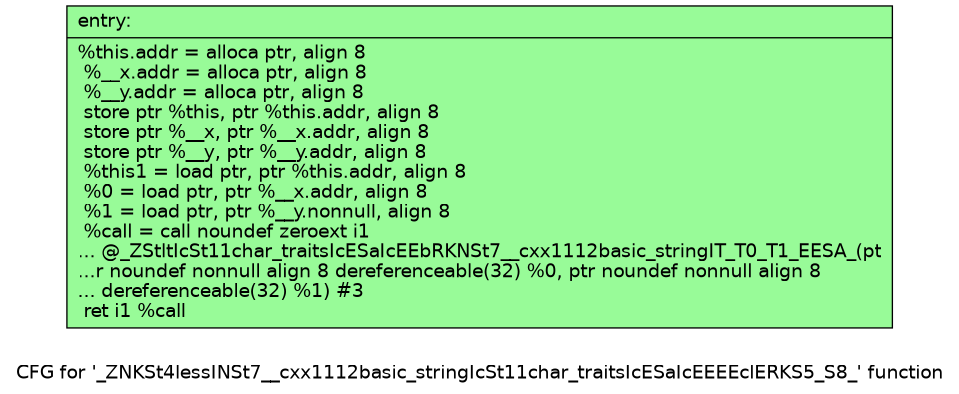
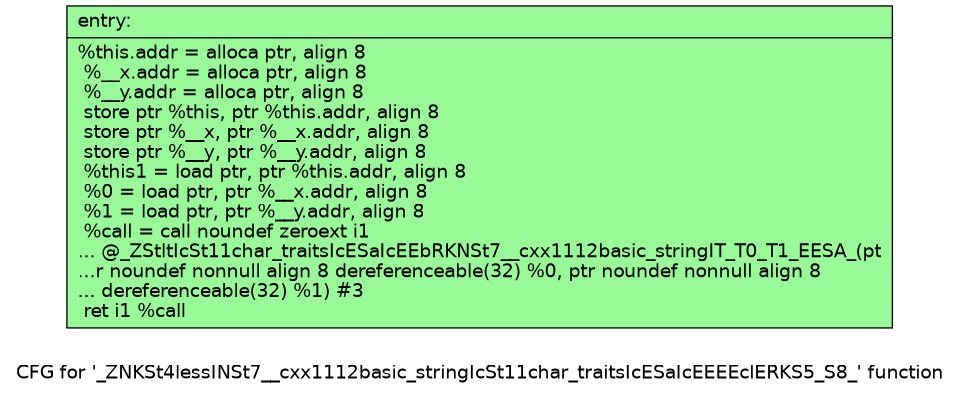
(264, 212) -> (251, 212)
